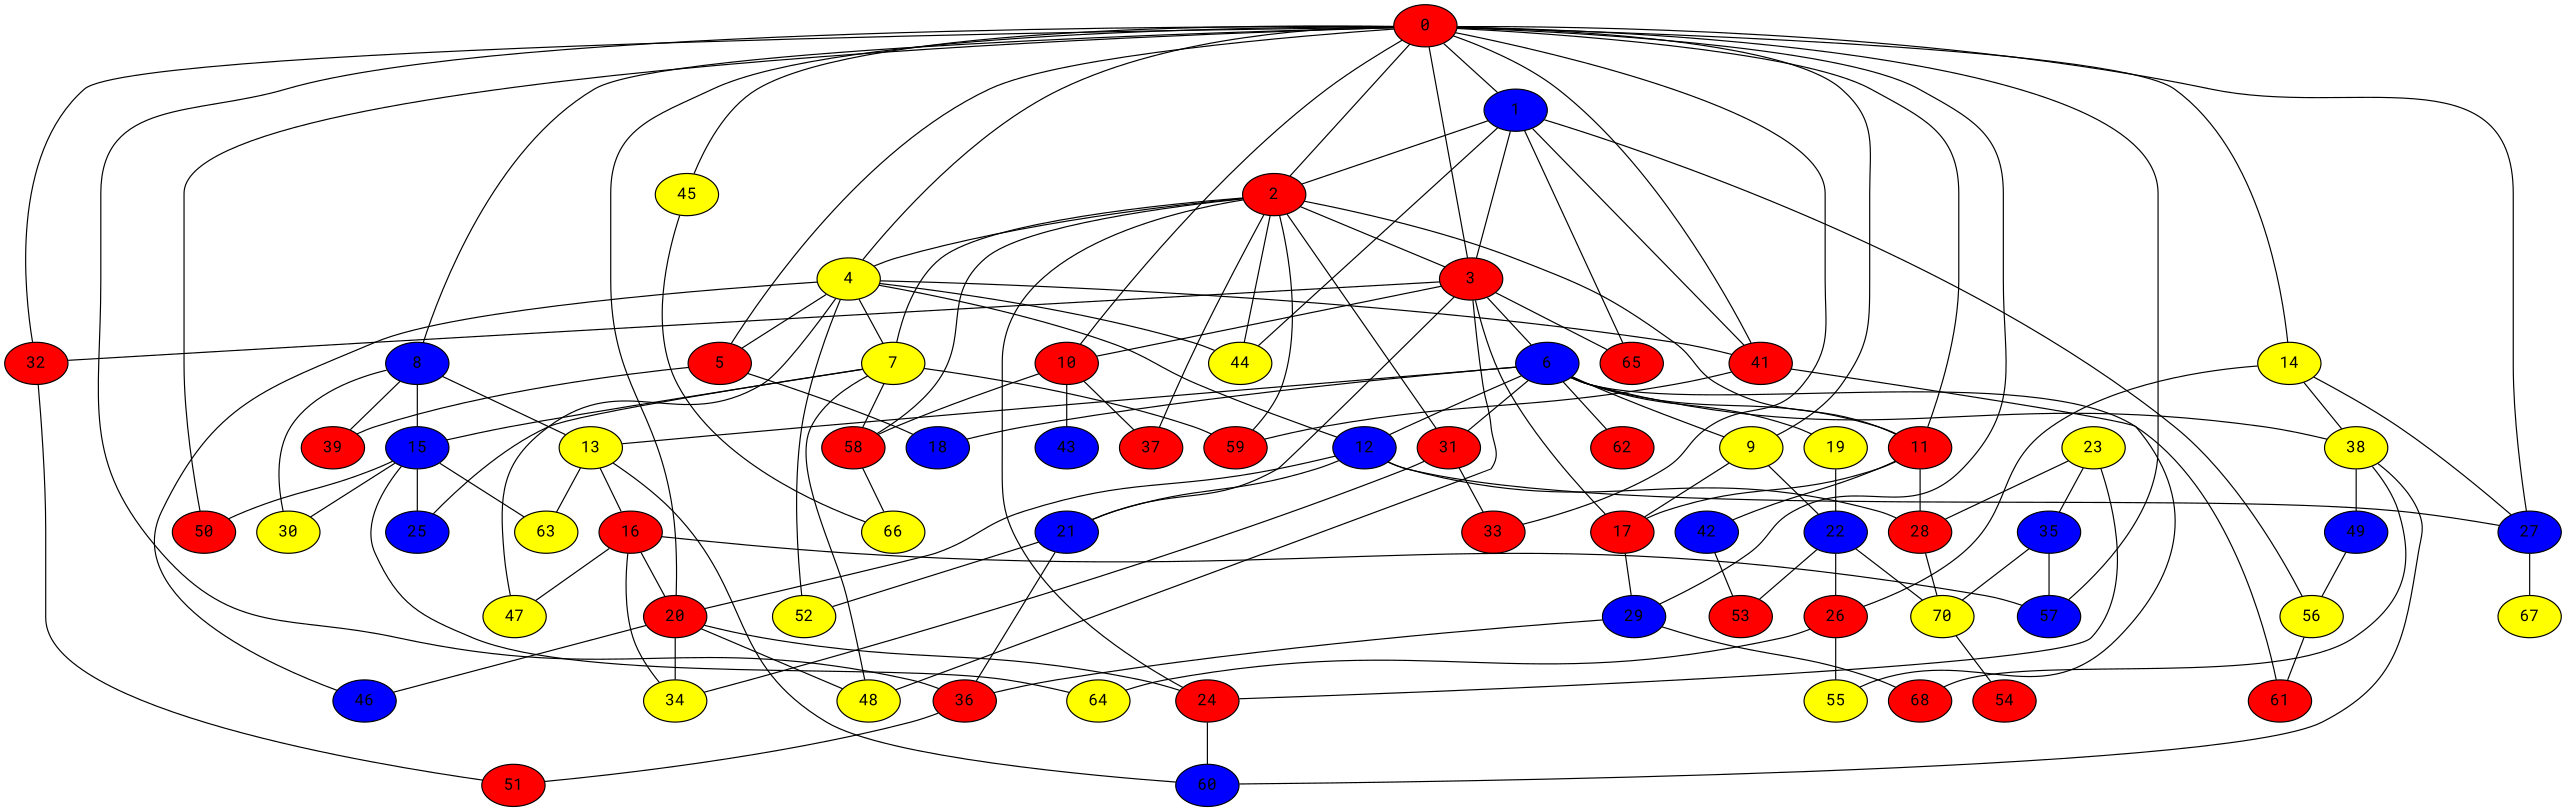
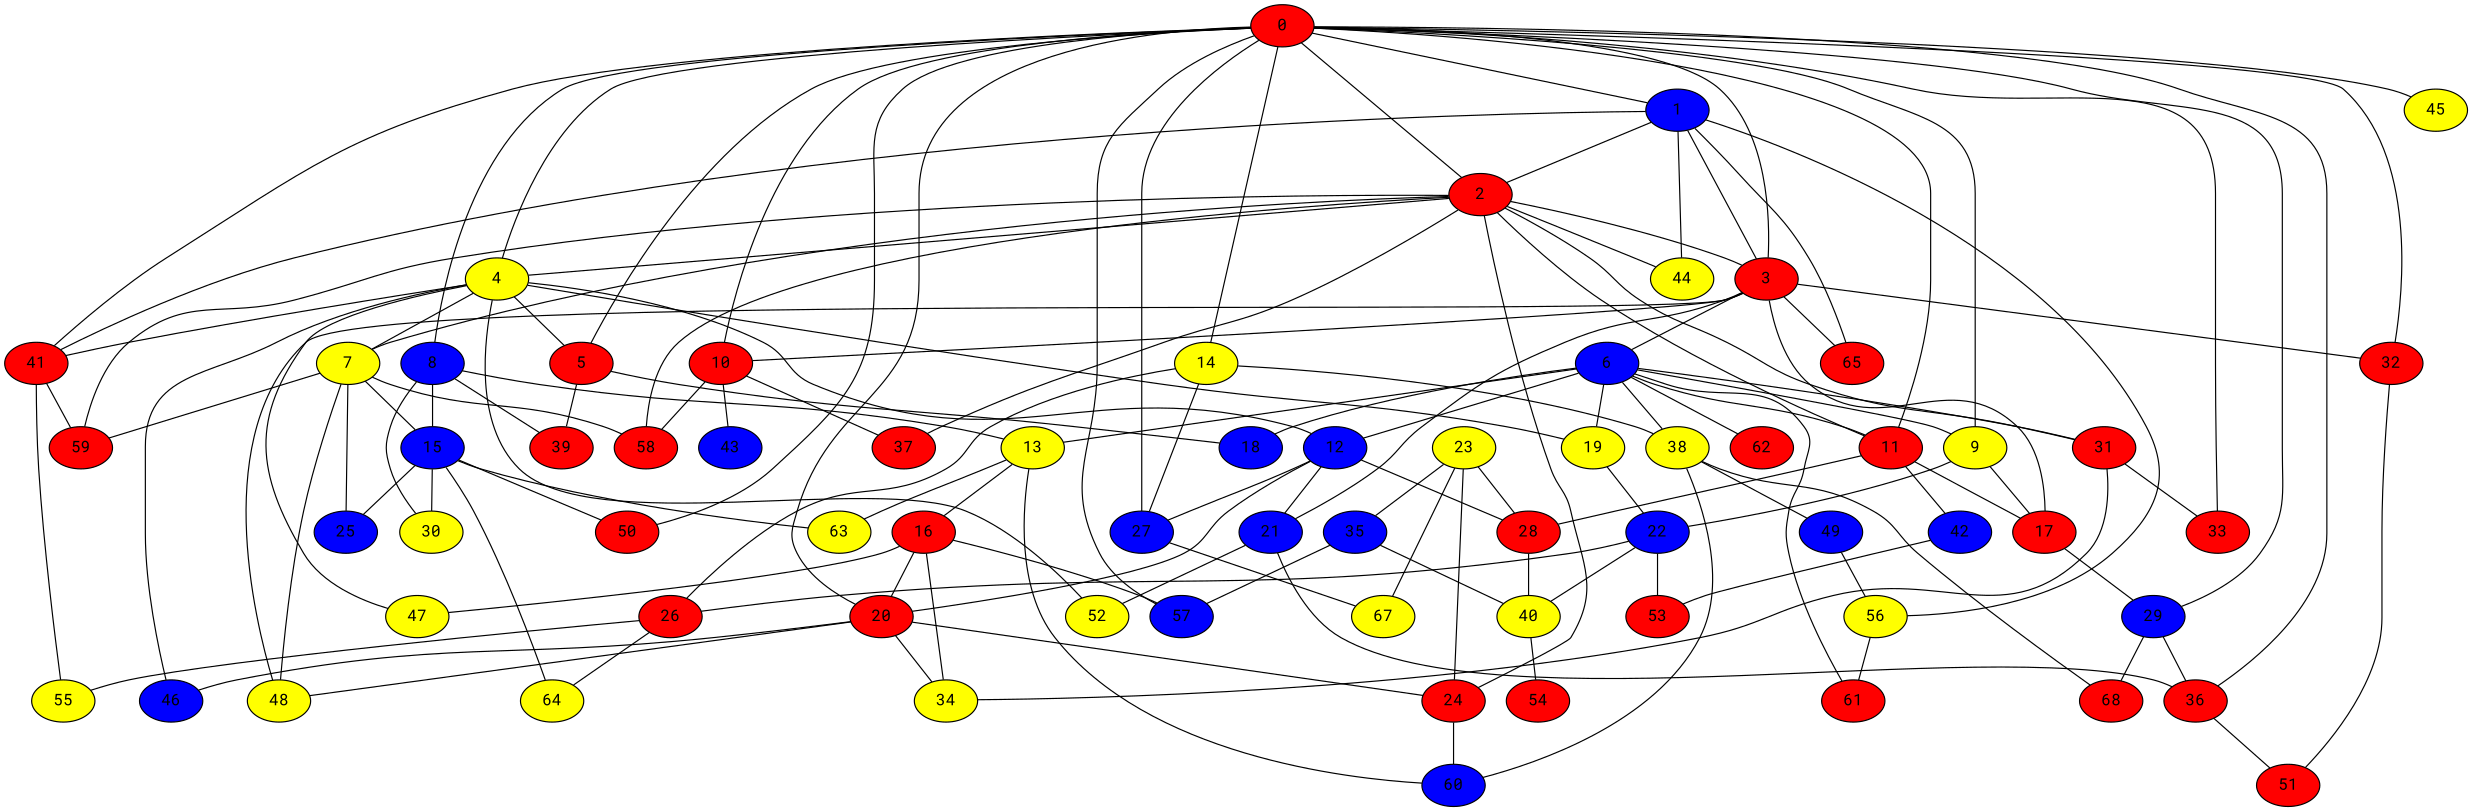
(1057, 311) -> (1045, 367)
(893, 532) -> none
none -> (1424, 532)
(1942, 617) -> (1529, 617)
